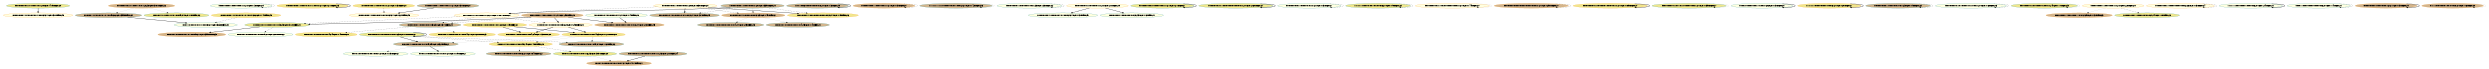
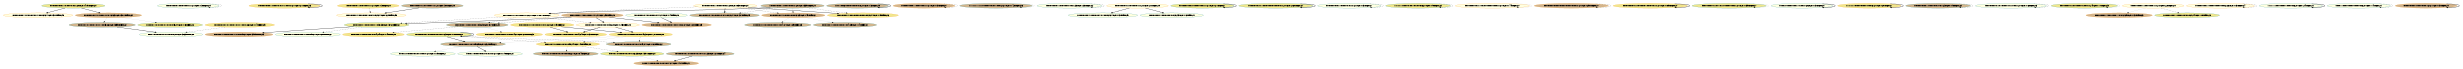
(2453, 6) -> none
none -> (90, 10)
